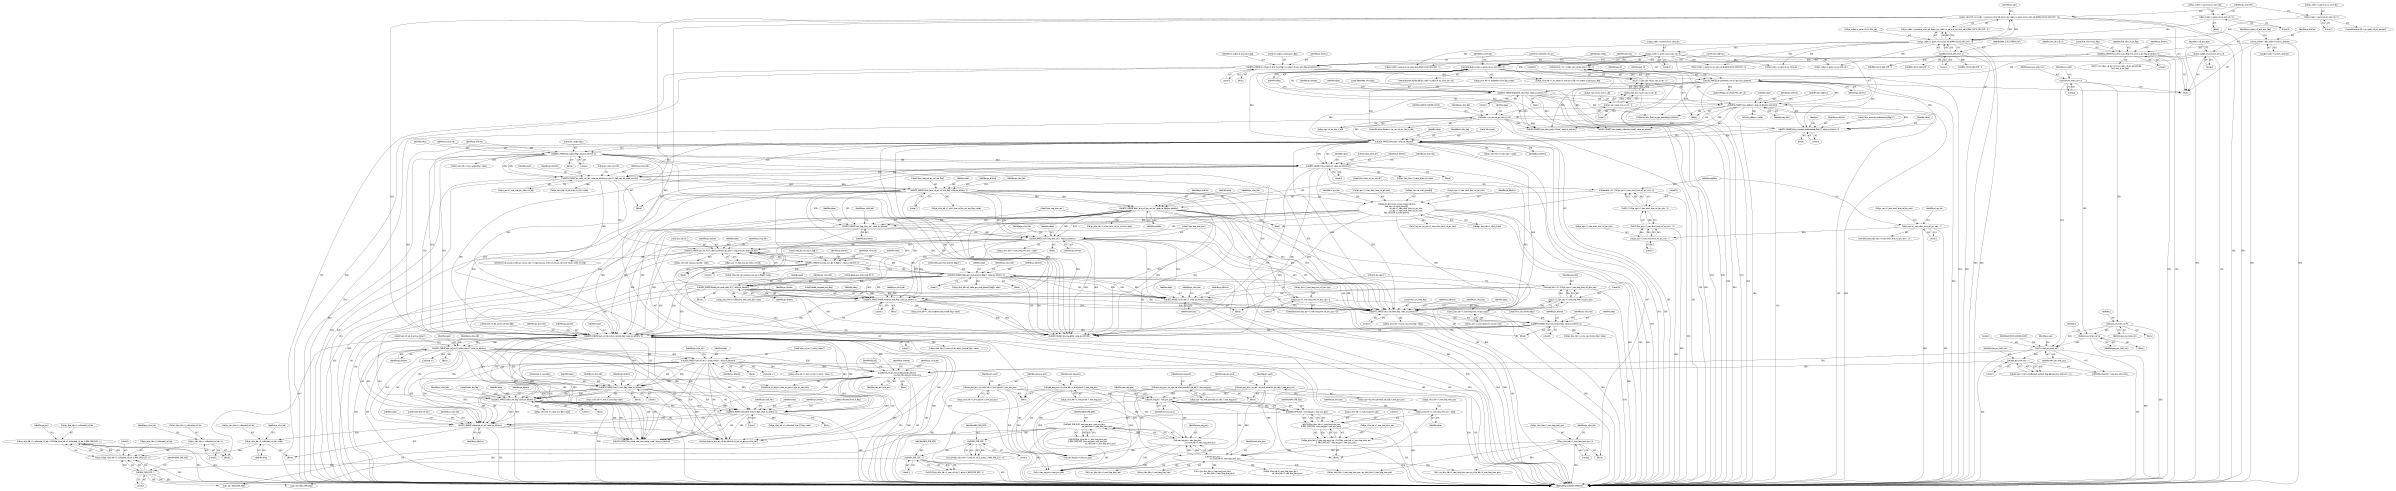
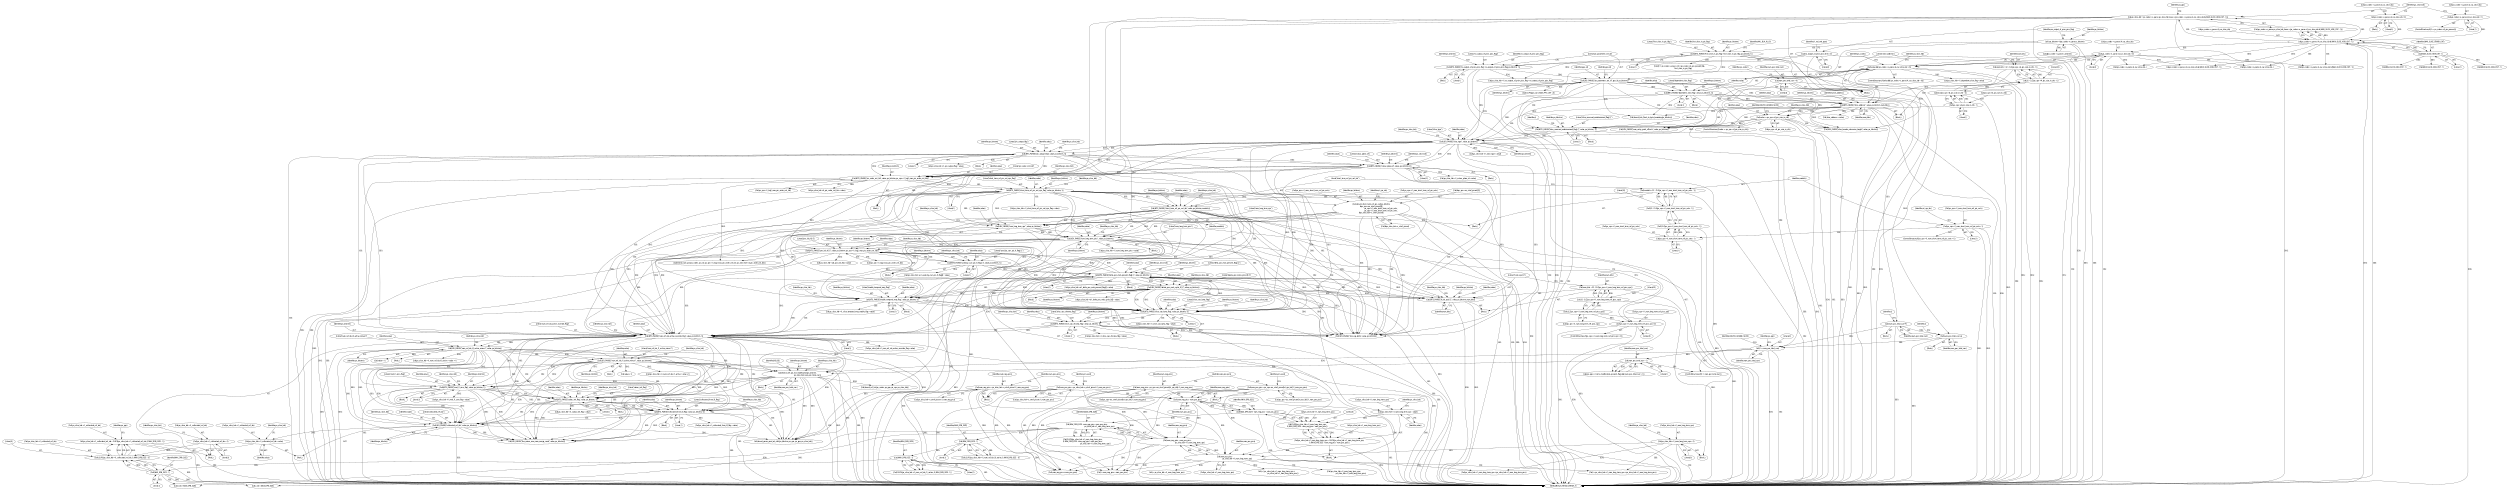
(1110, 226) -> none
(1433, 226) -> none
(1408, 303) -> (1607, 318)
none -> (435, 361)
(1063, 413) -> (1137, 464)
(2190, 480) -> (2015, 391)
